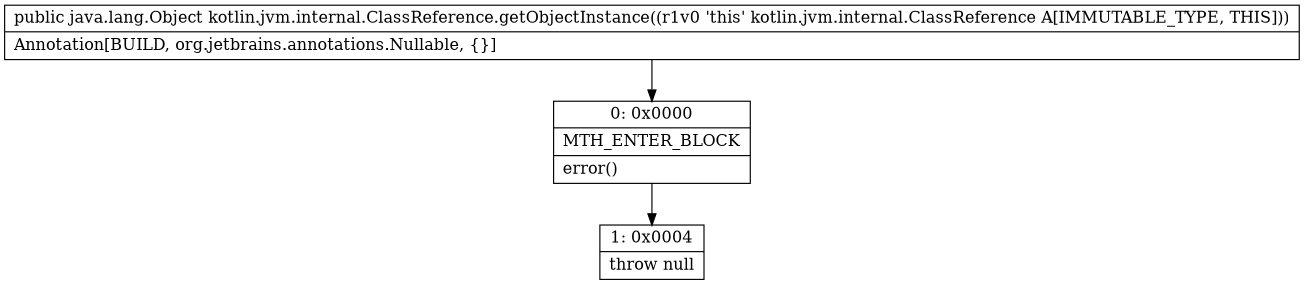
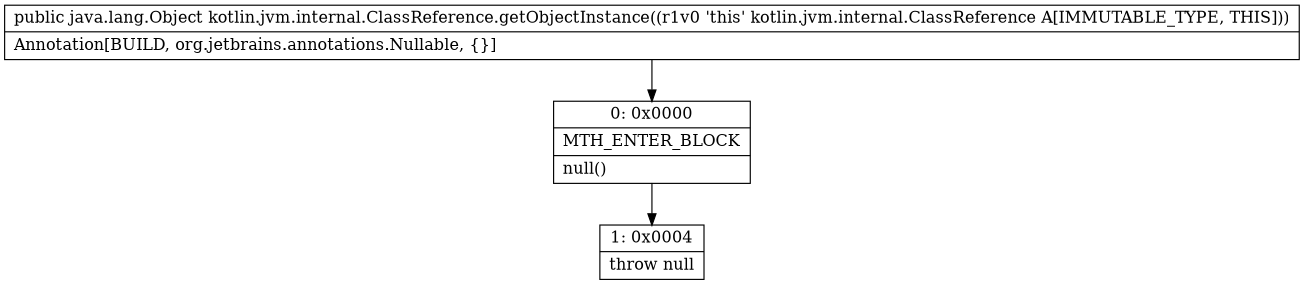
(591, 169) -> (585, 169)
